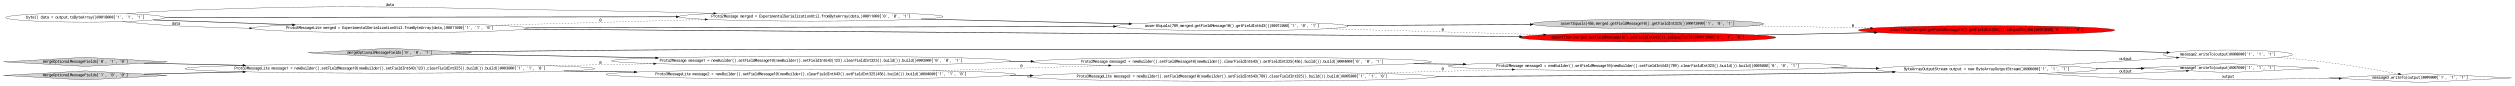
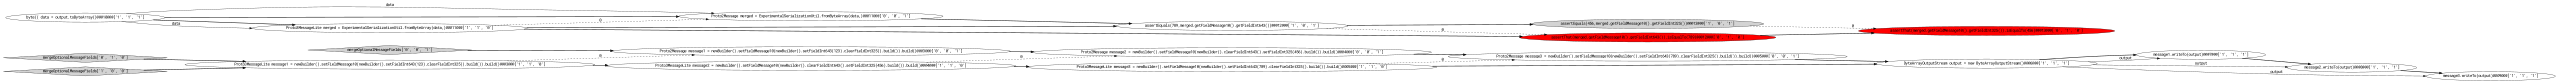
(1311, 49) -> (2275, 61)
(2338, 64) -> (2420, 72)
(2228, 68) -> (2201, 55)
(2420, 78) -> (2491, 76)
